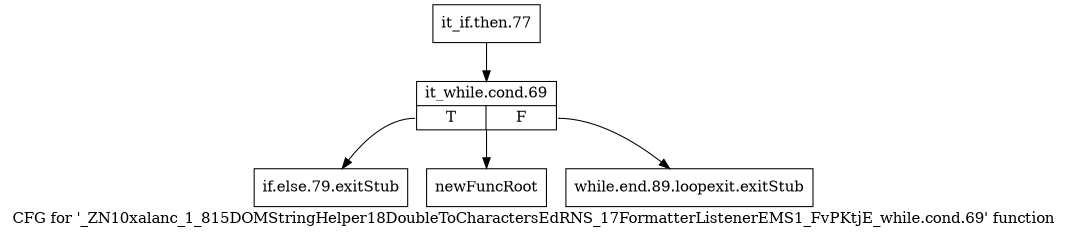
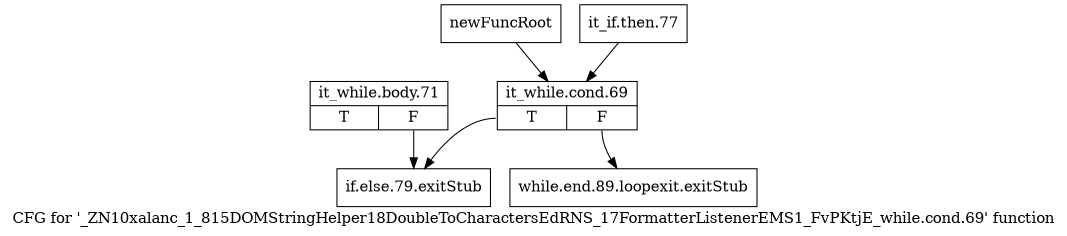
none -> (379, 106)
(487, 144) -> (529, 58)
